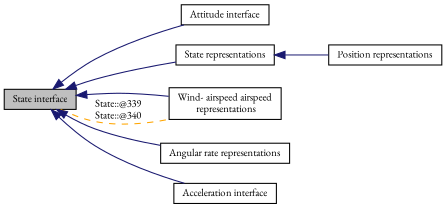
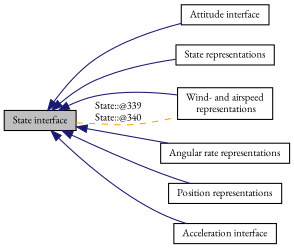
(307, 55) -> (130, 161)
(225, 104) -> (225, 104)
